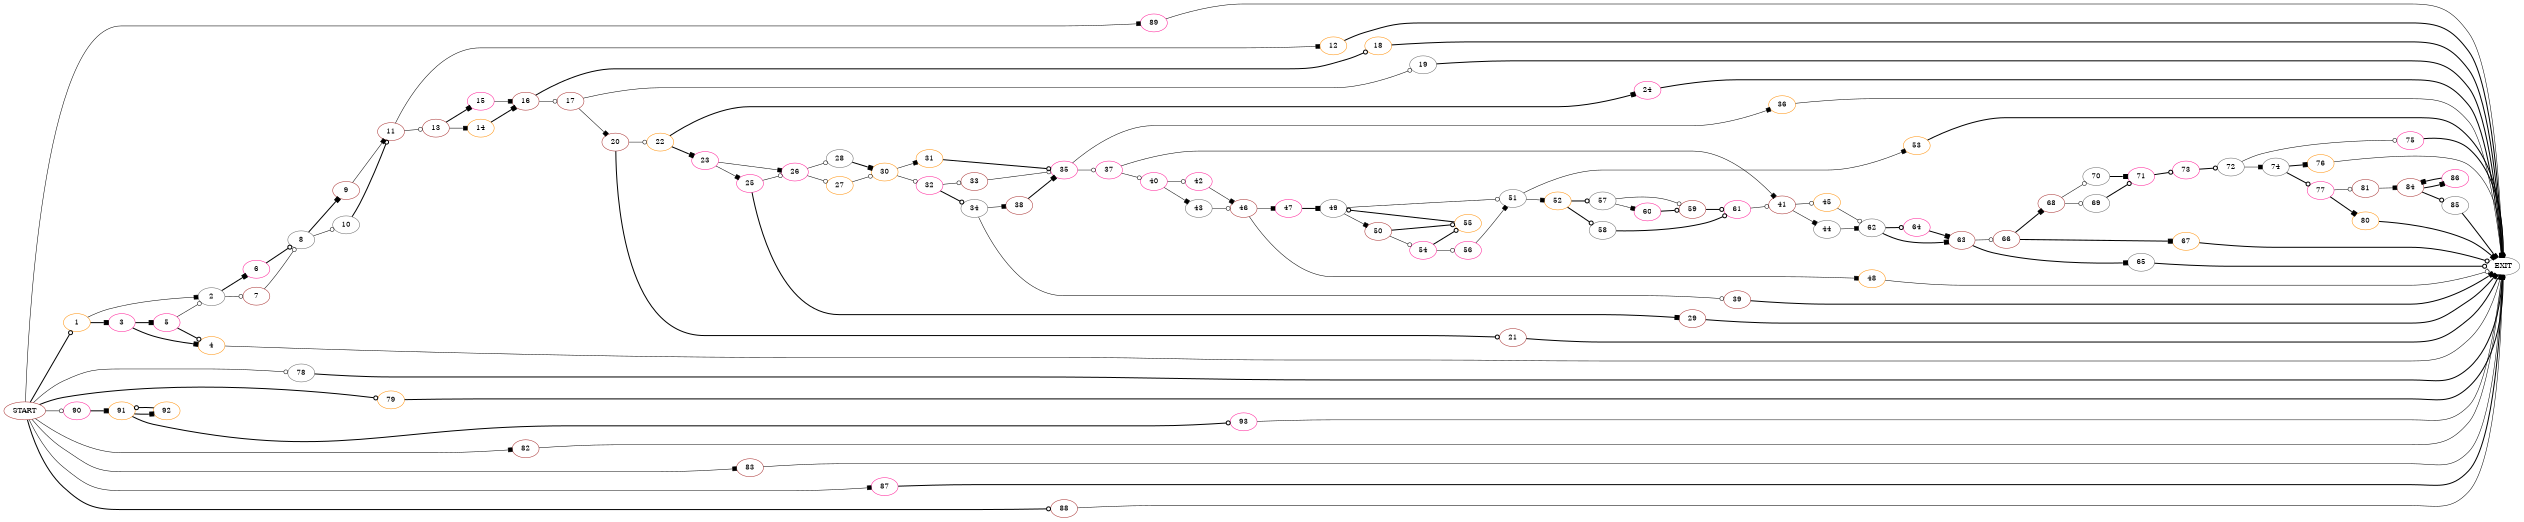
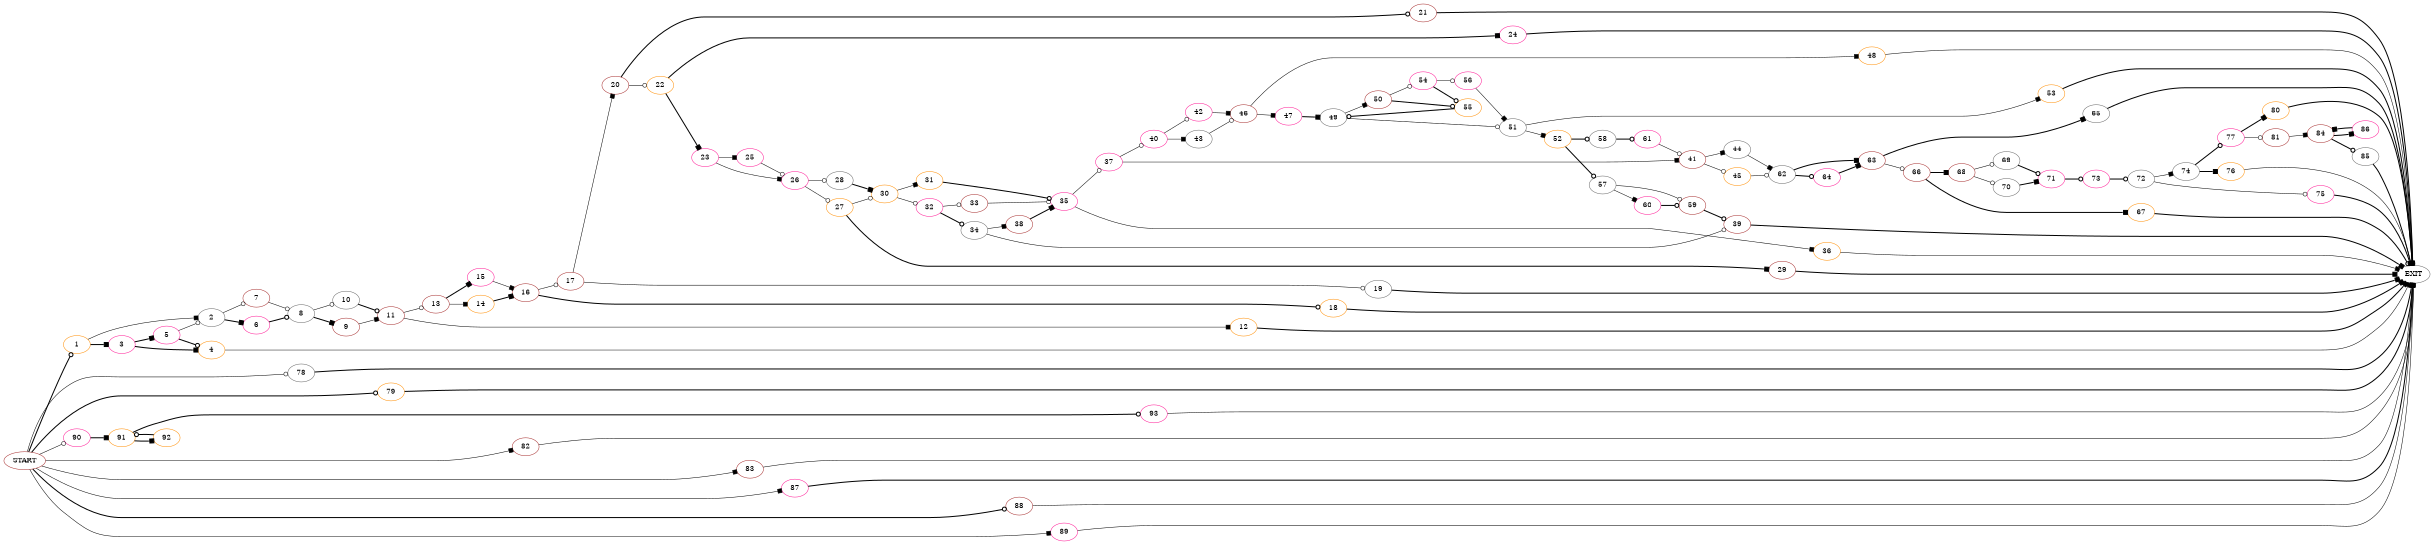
(1713, 209) -> (1713, 214)
(1176, 315) -> (1296, 266)
